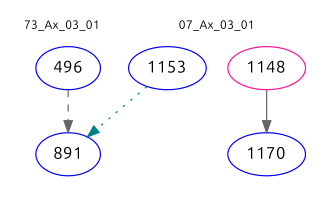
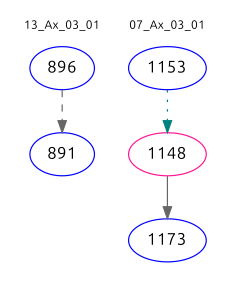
(62, 26) -> (62, 26)
(68, 68) -> (62, 68)
(127, 104) -> (167, 105)
(267, 154) -> (167, 240)
